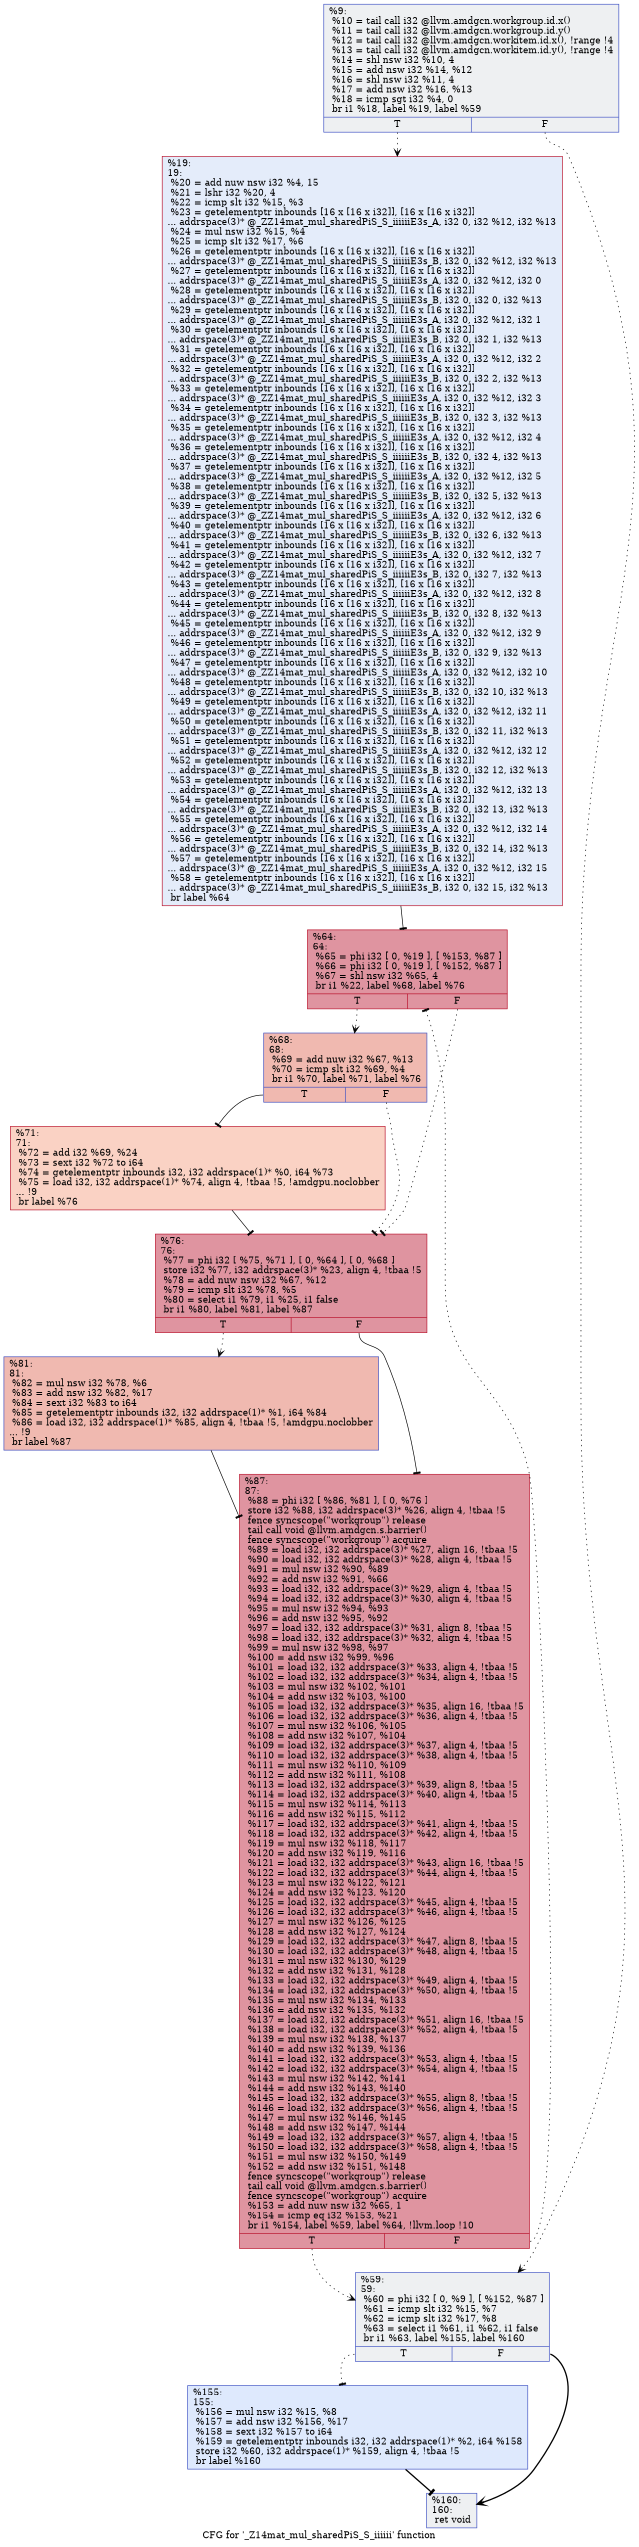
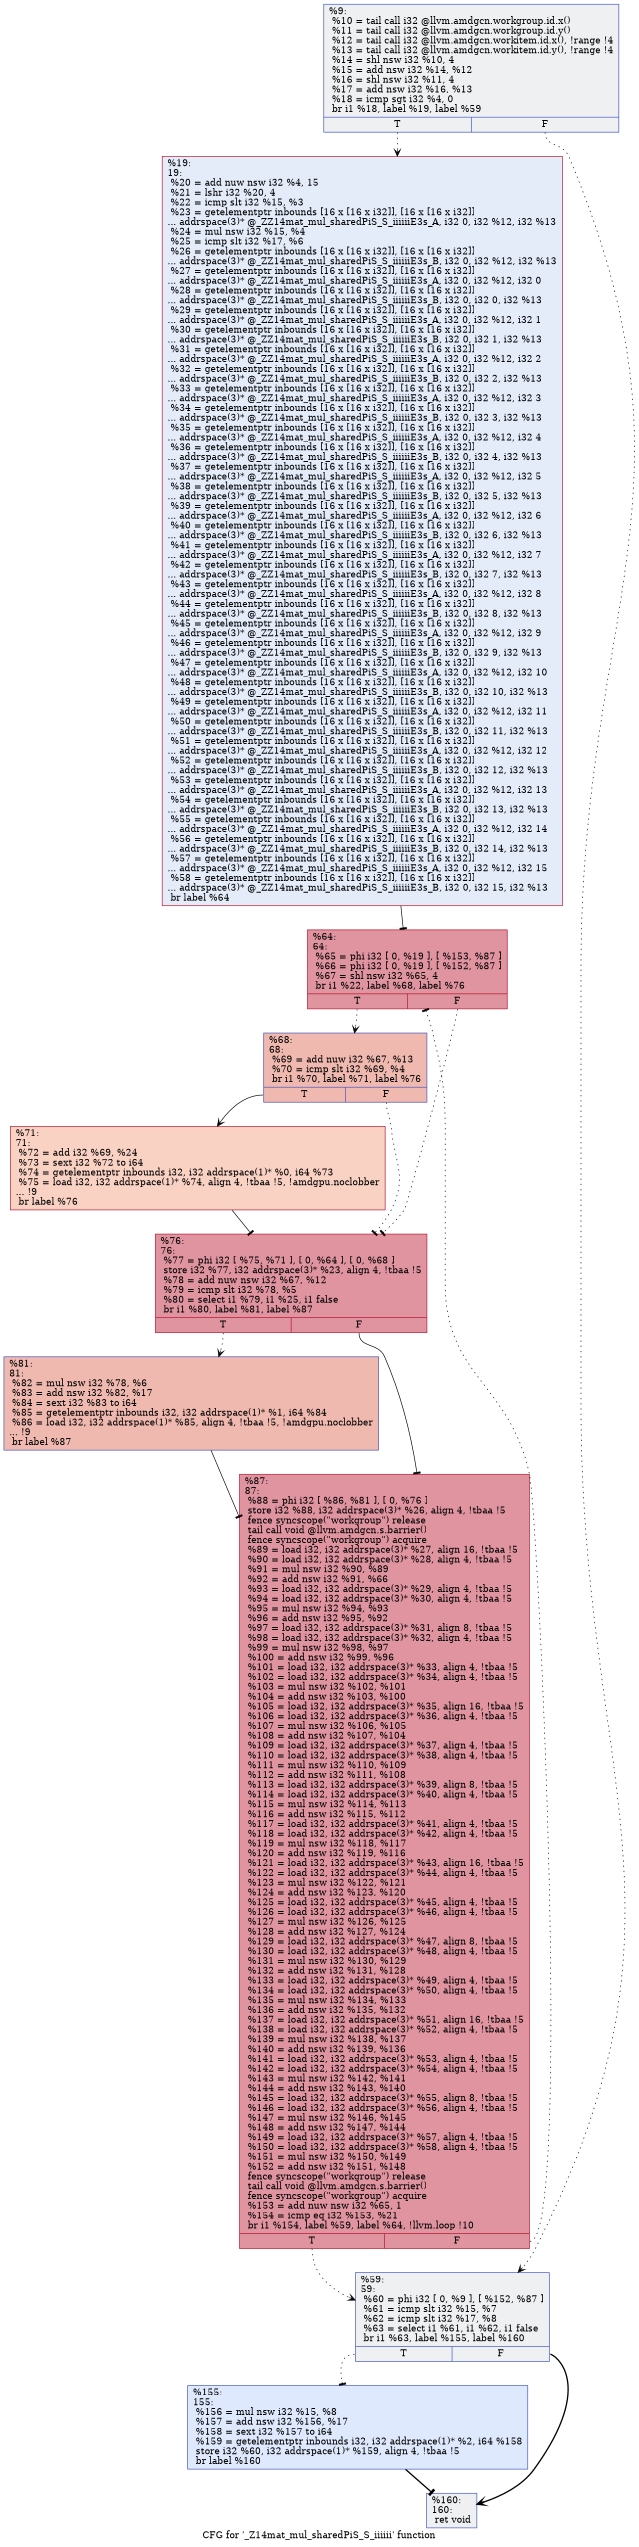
(238, 1104) -> (239, 1103)
